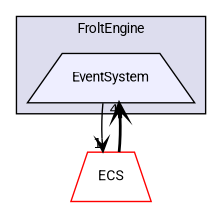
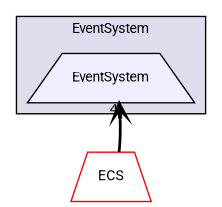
(111, 29) -> (111, 29)
(102, 123) -> none
